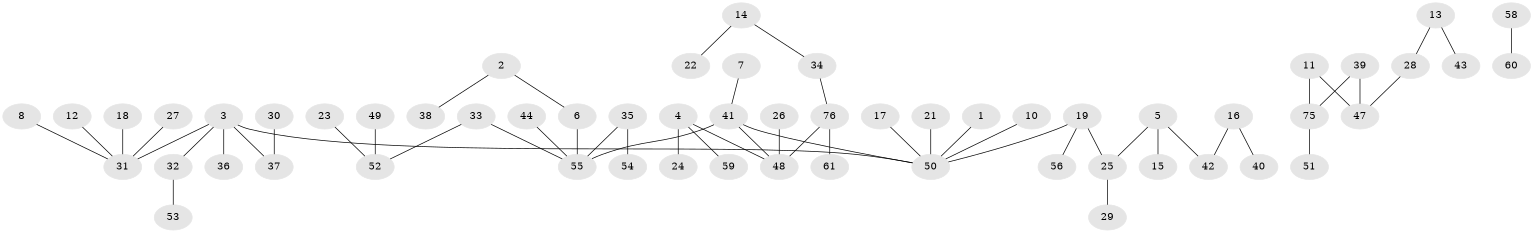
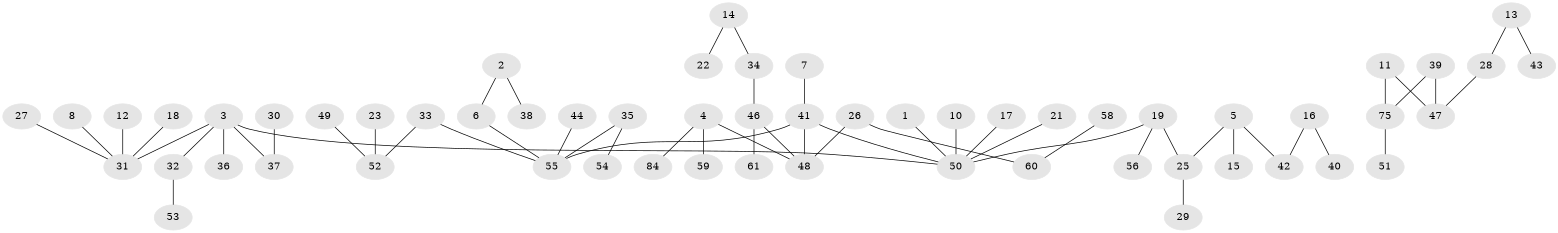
(830, 116) -> (754, 116)
none -> (941, 144)
(678, 167) -> (653, 167)
